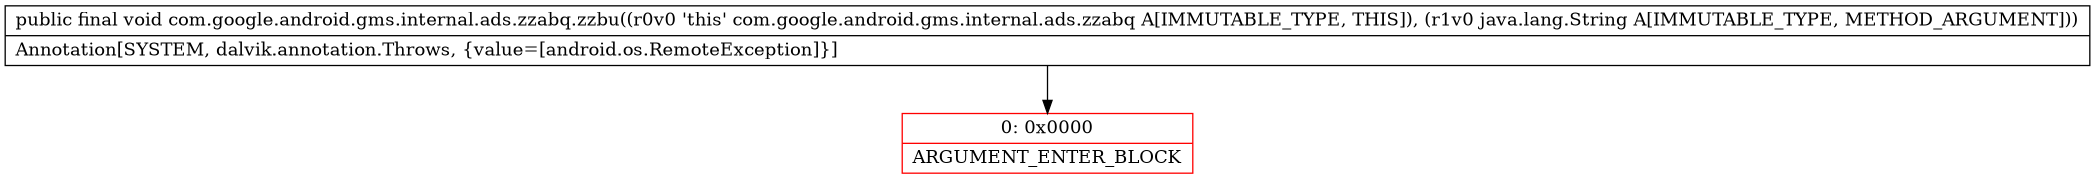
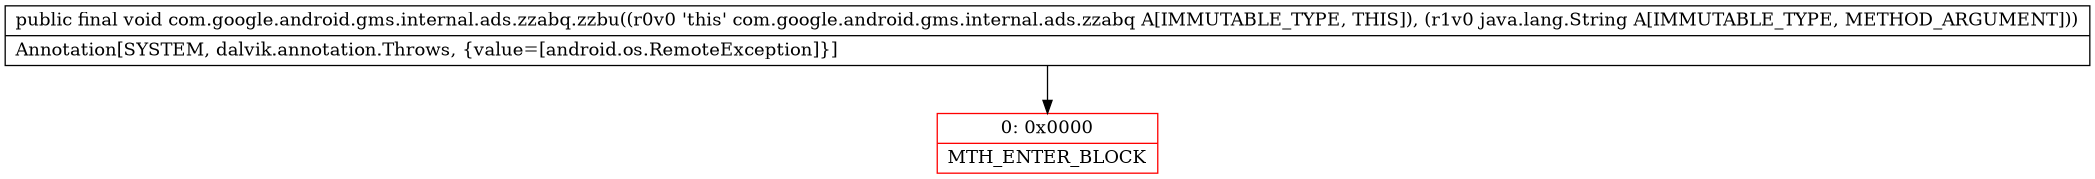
(1048, 158) -> (1048, 158)
